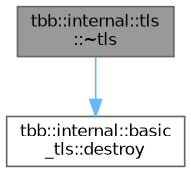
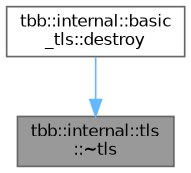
(96, 78) -> (96, 78)
